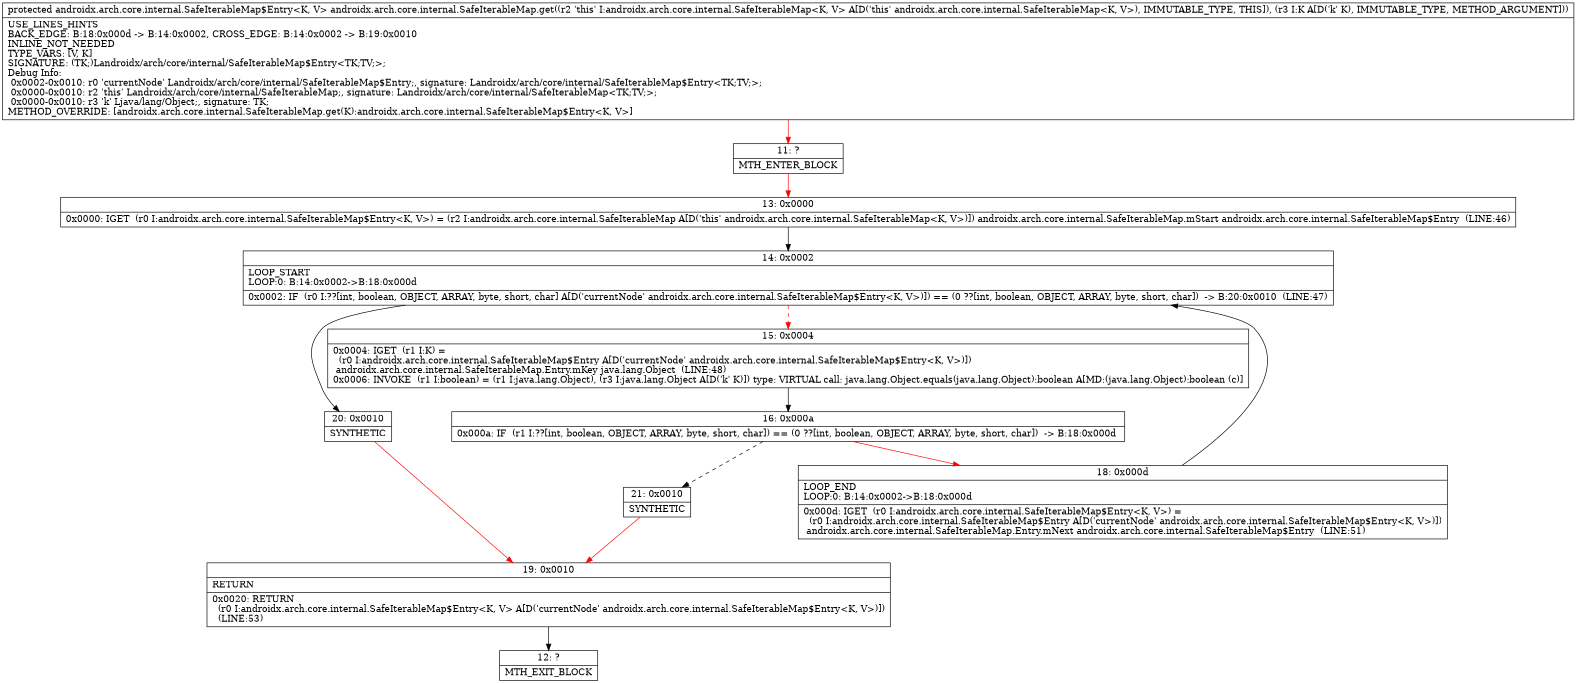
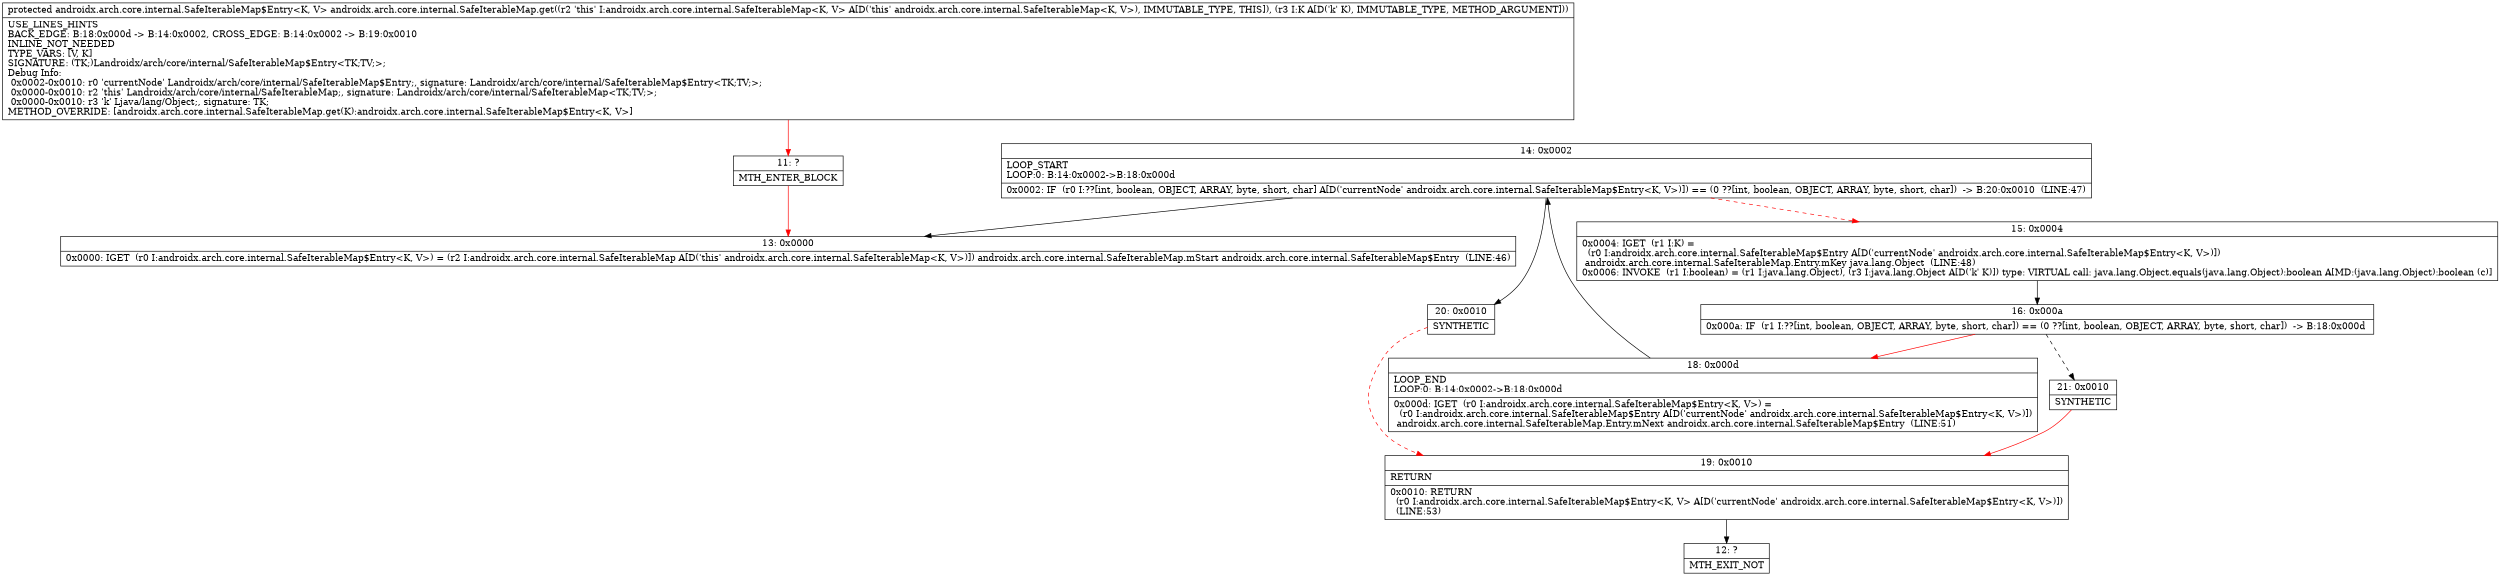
(788, 236) -> (1112, 217)
(441, 500) -> (1370, 388)
(256, 600) -> (1434, 492)
(549, 673) -> (1727, 565)
